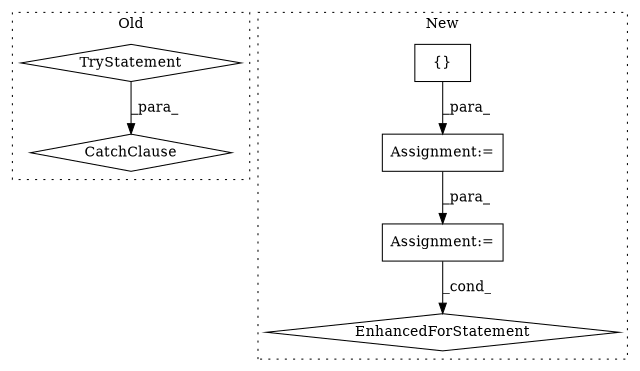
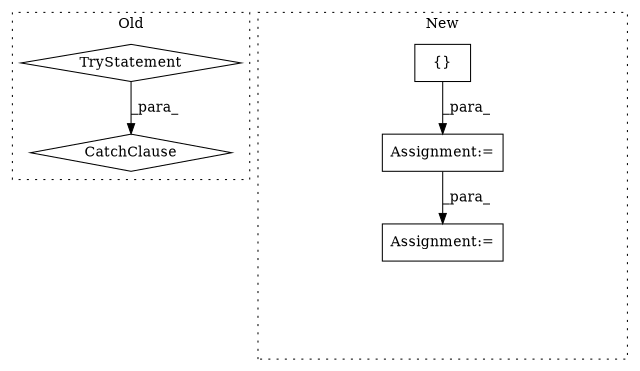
(443, 332) -> none
